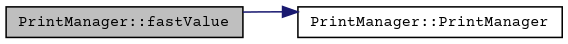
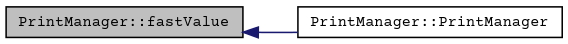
(263, 12) -> (278, 32)
